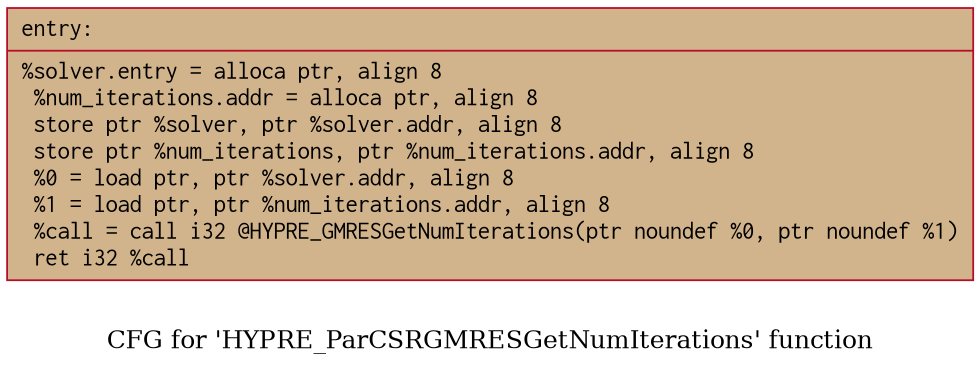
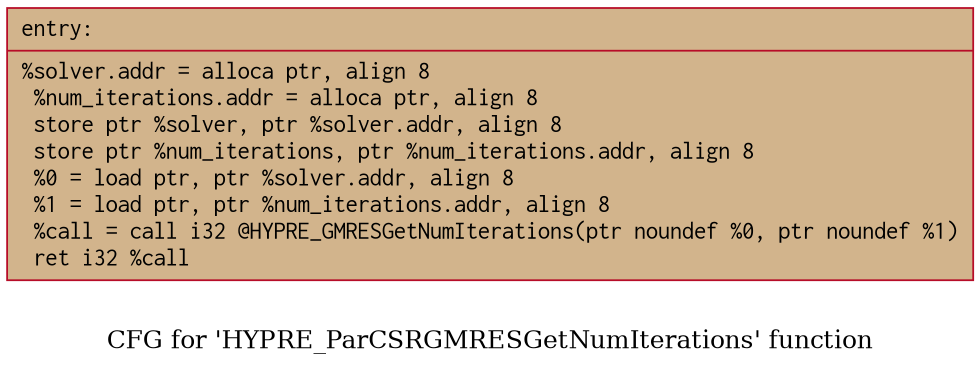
(232, 71) -> (226, 71)
